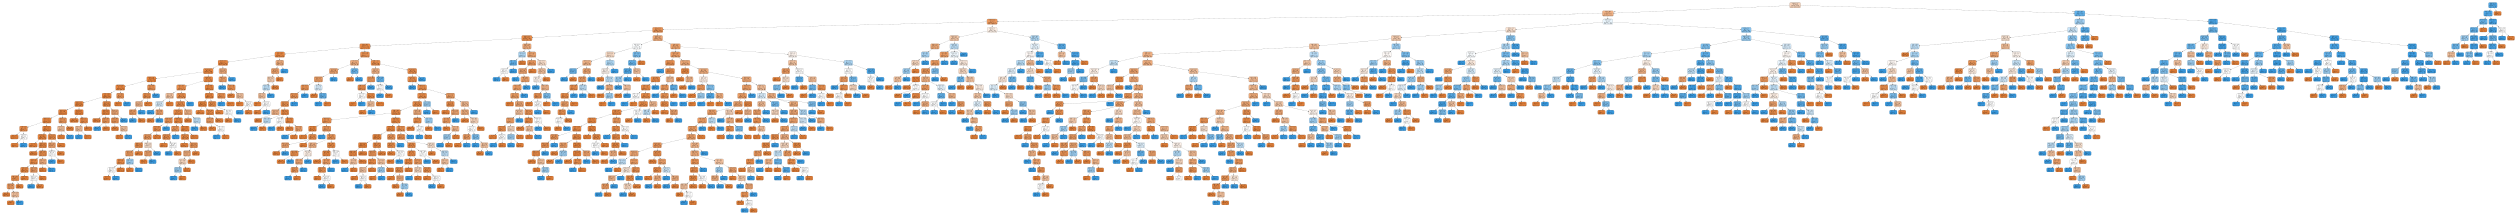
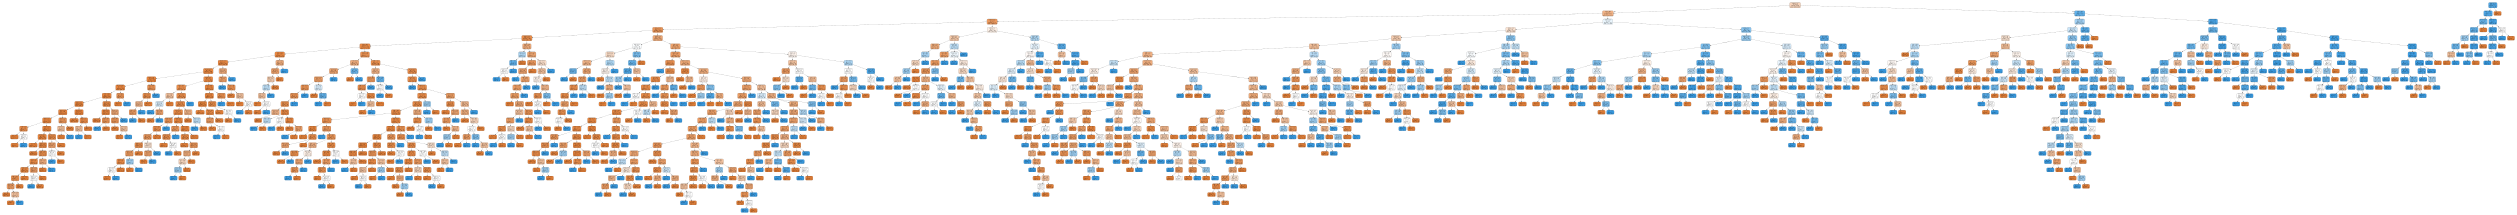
(1516, 46) -> (1516, 46)
(1055, 137) -> (1055, 137)
